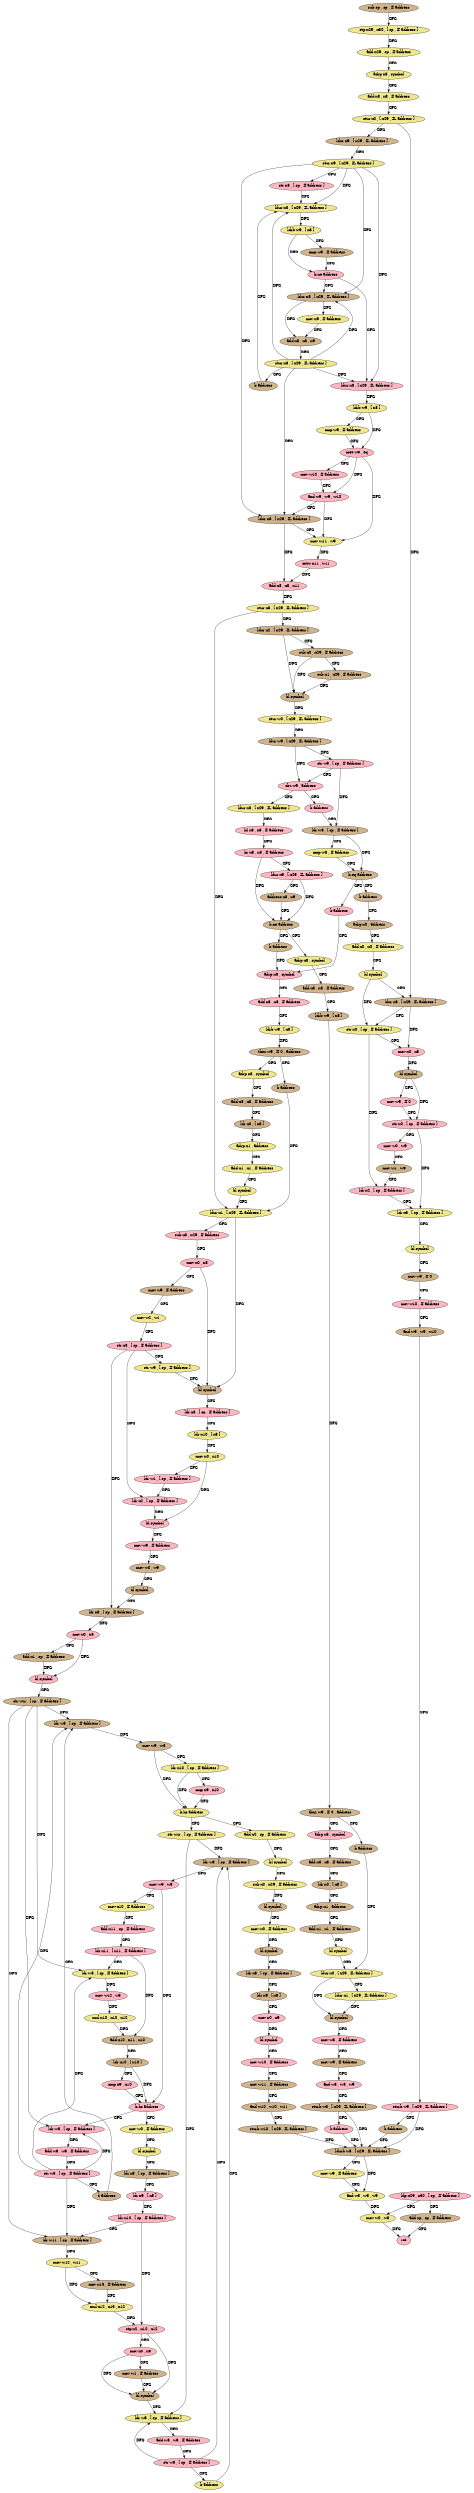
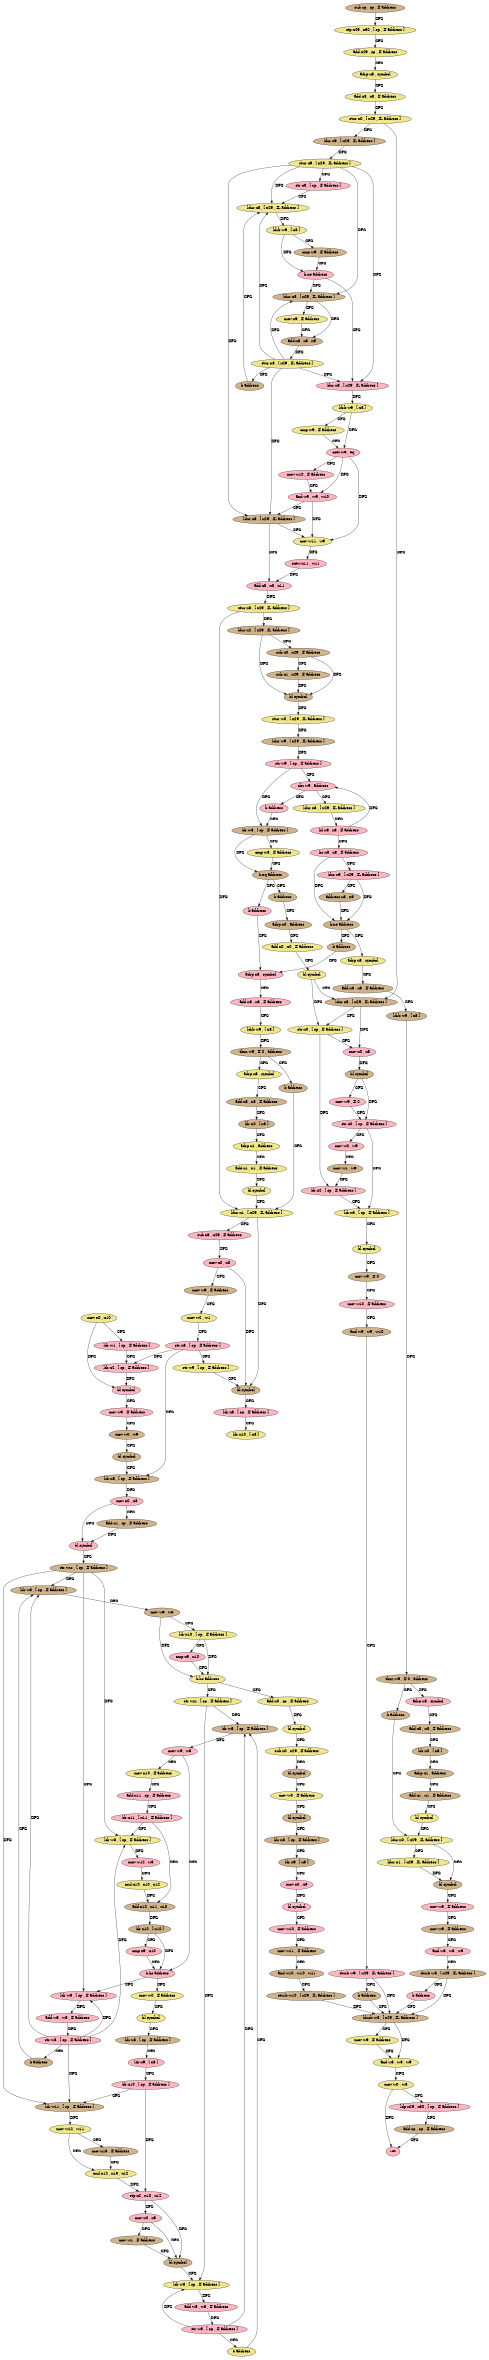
(393, 41) -> (379, 41)
(296, 763) -> (367, 803)
(207, 1445) -> none
(404, 2207) -> (411, 2095)
